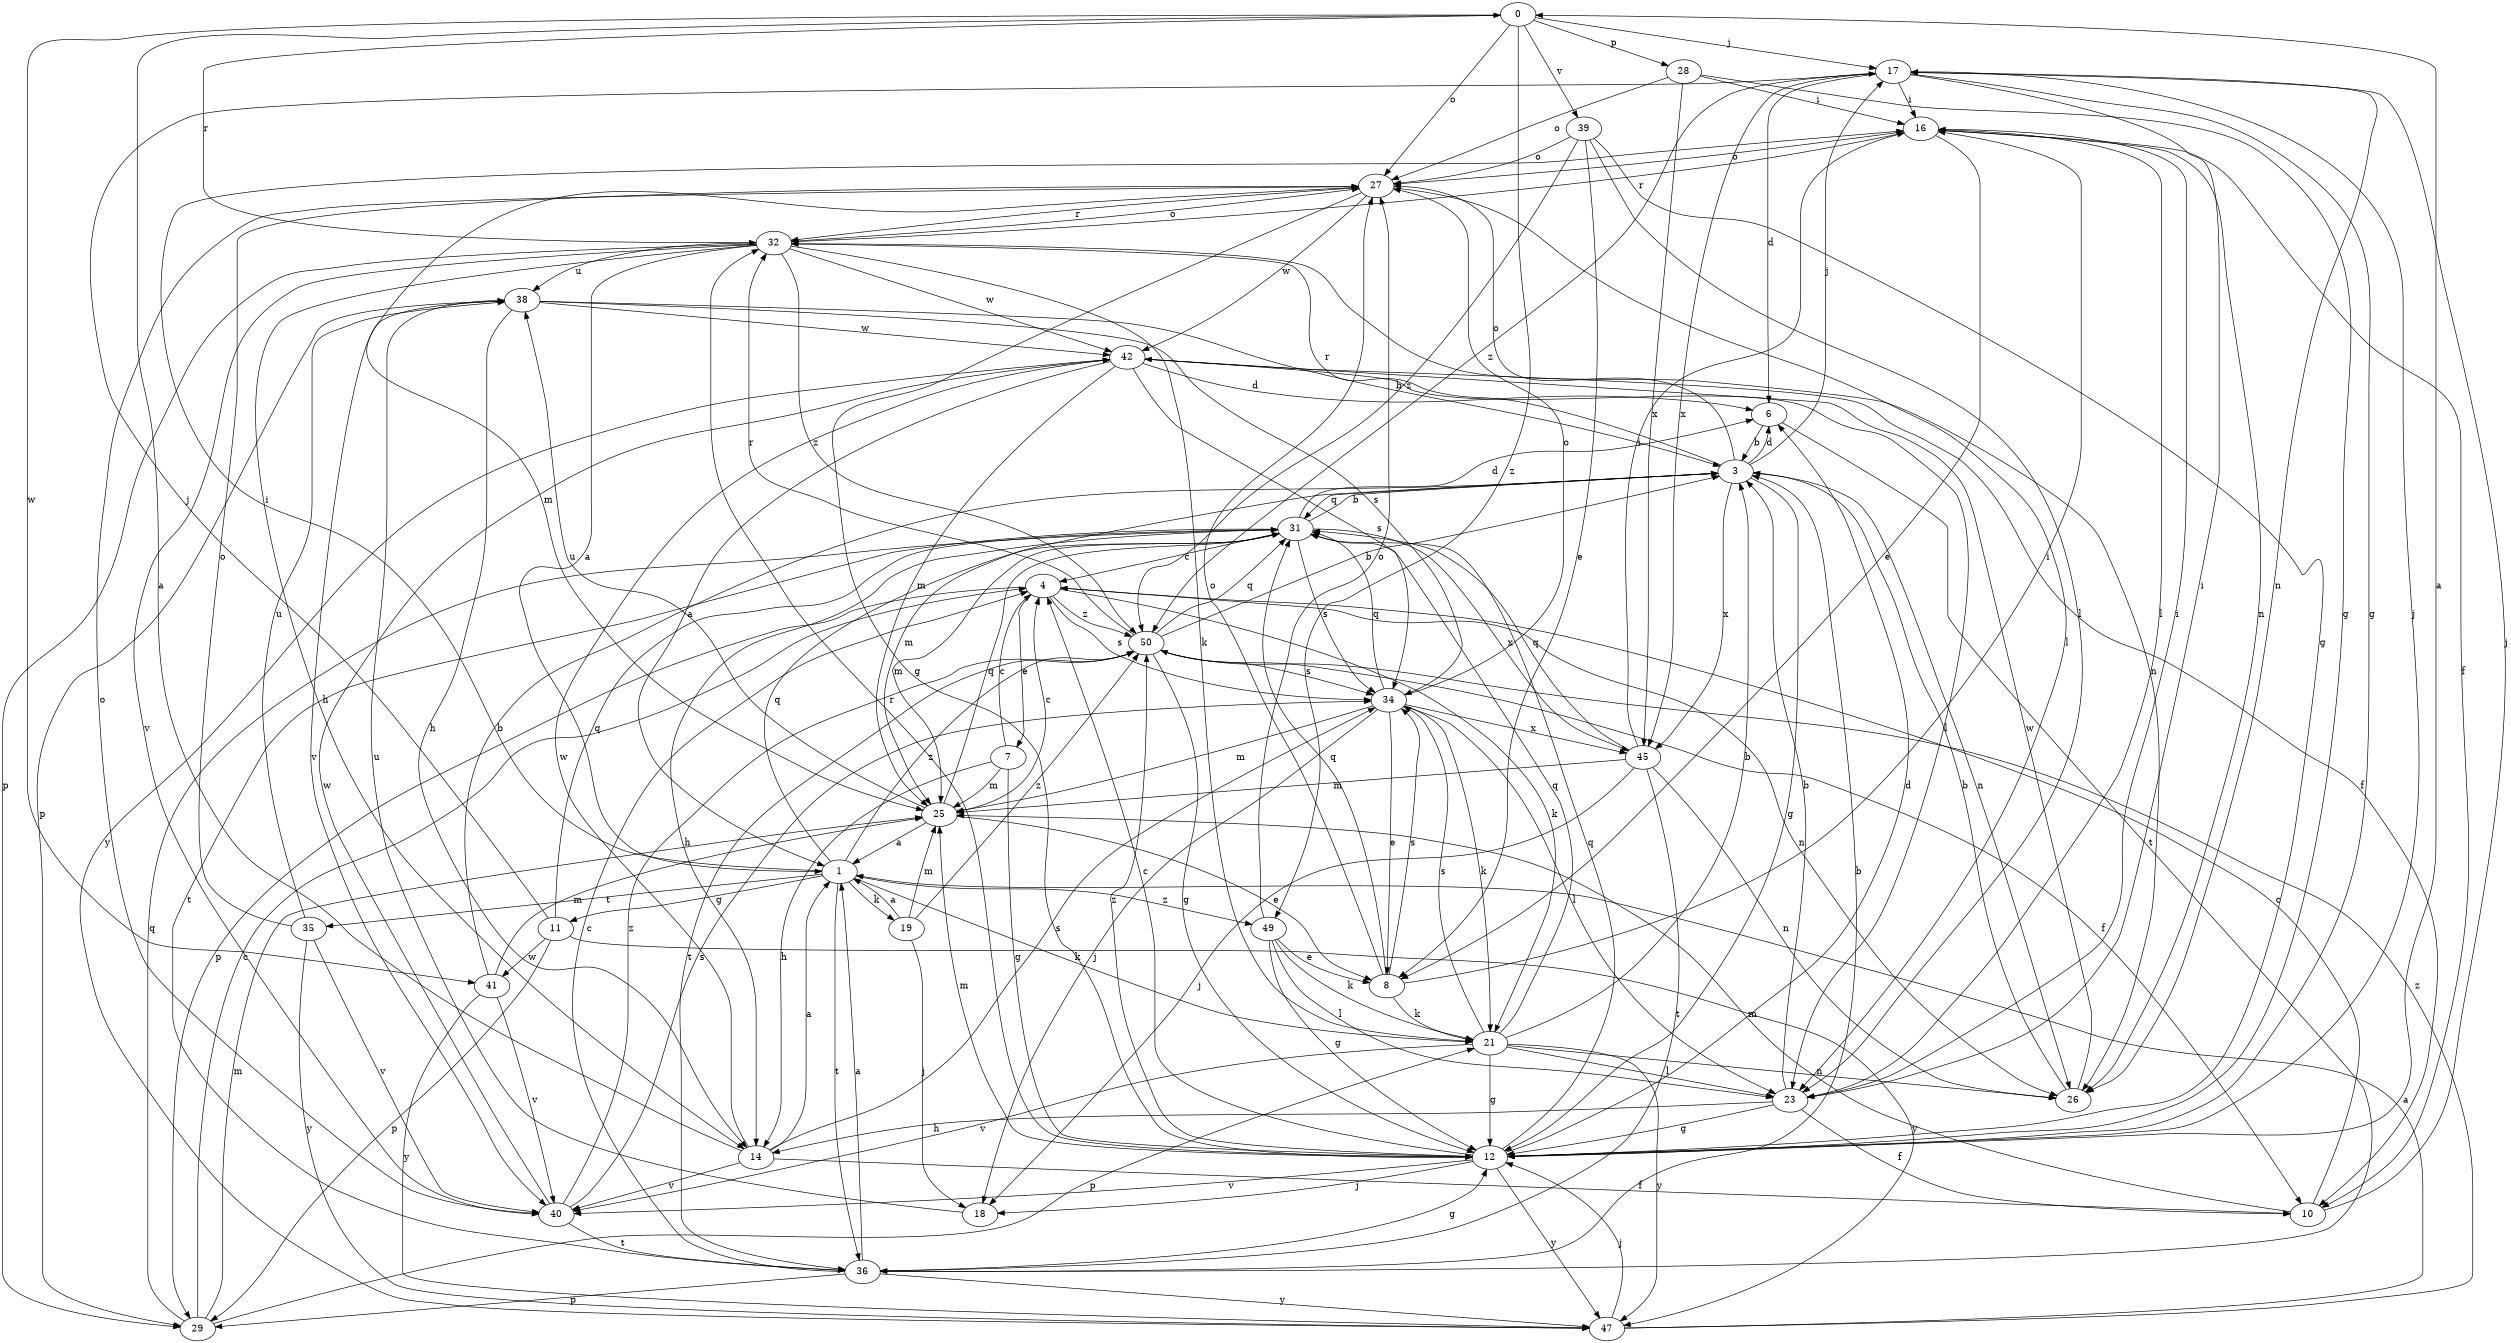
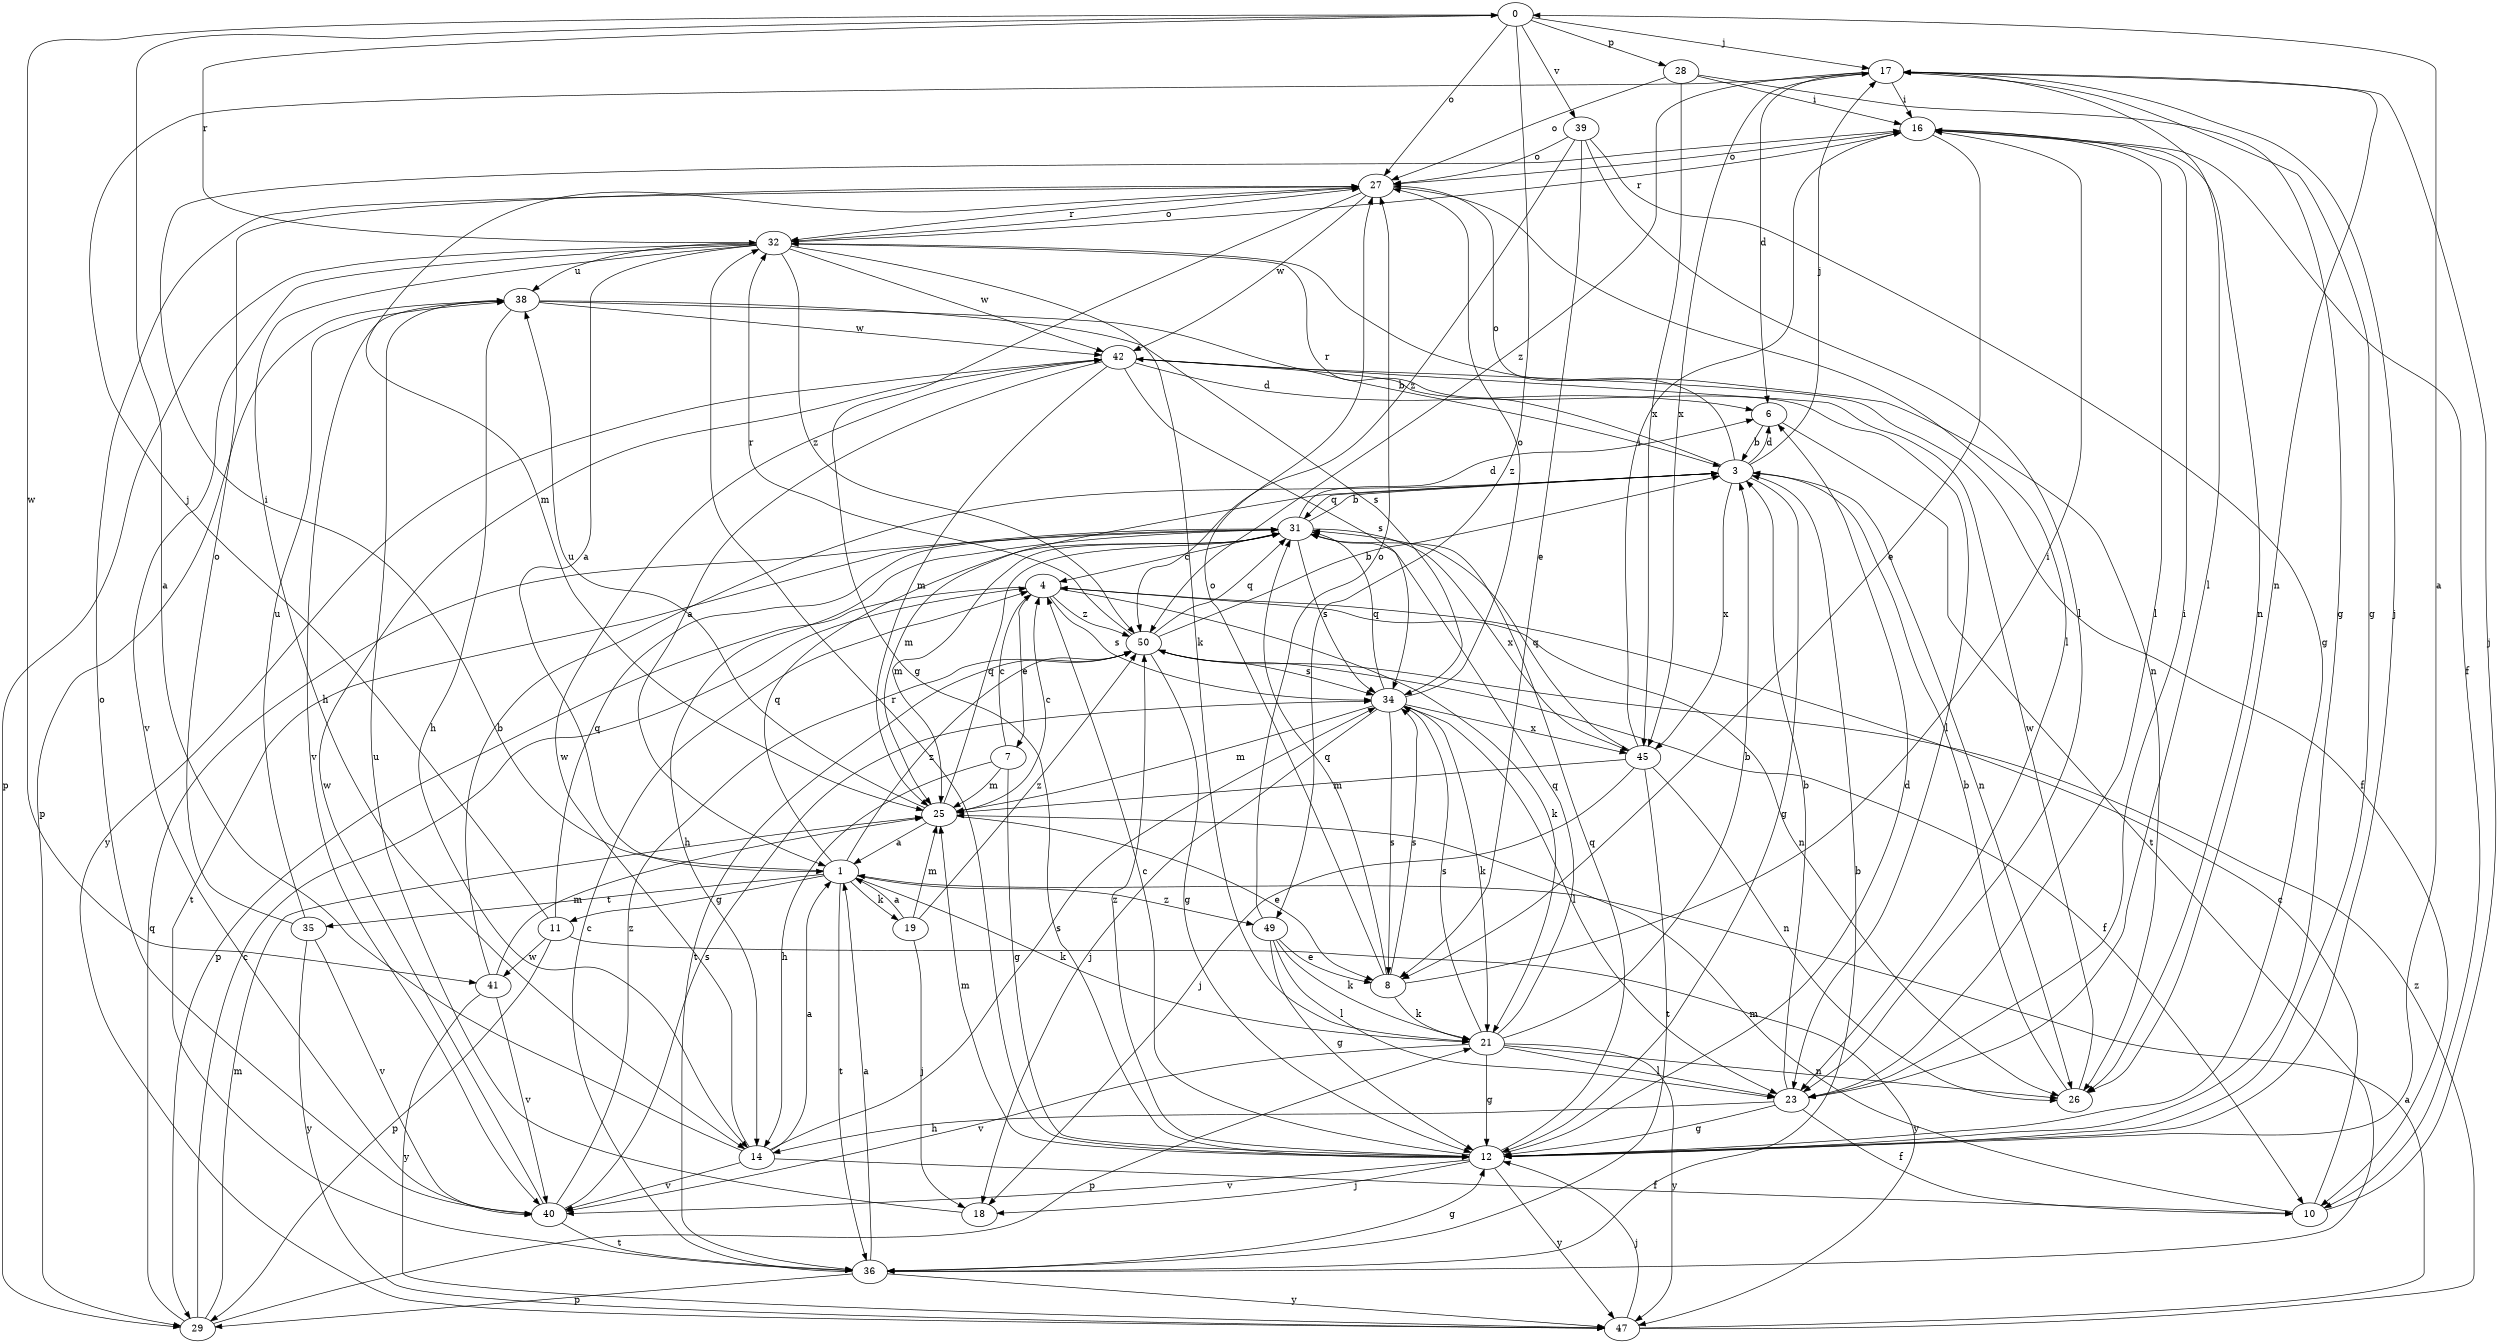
(2202, 586) -> (2208, 586)
(1393, 843) -> (1393, 843)
